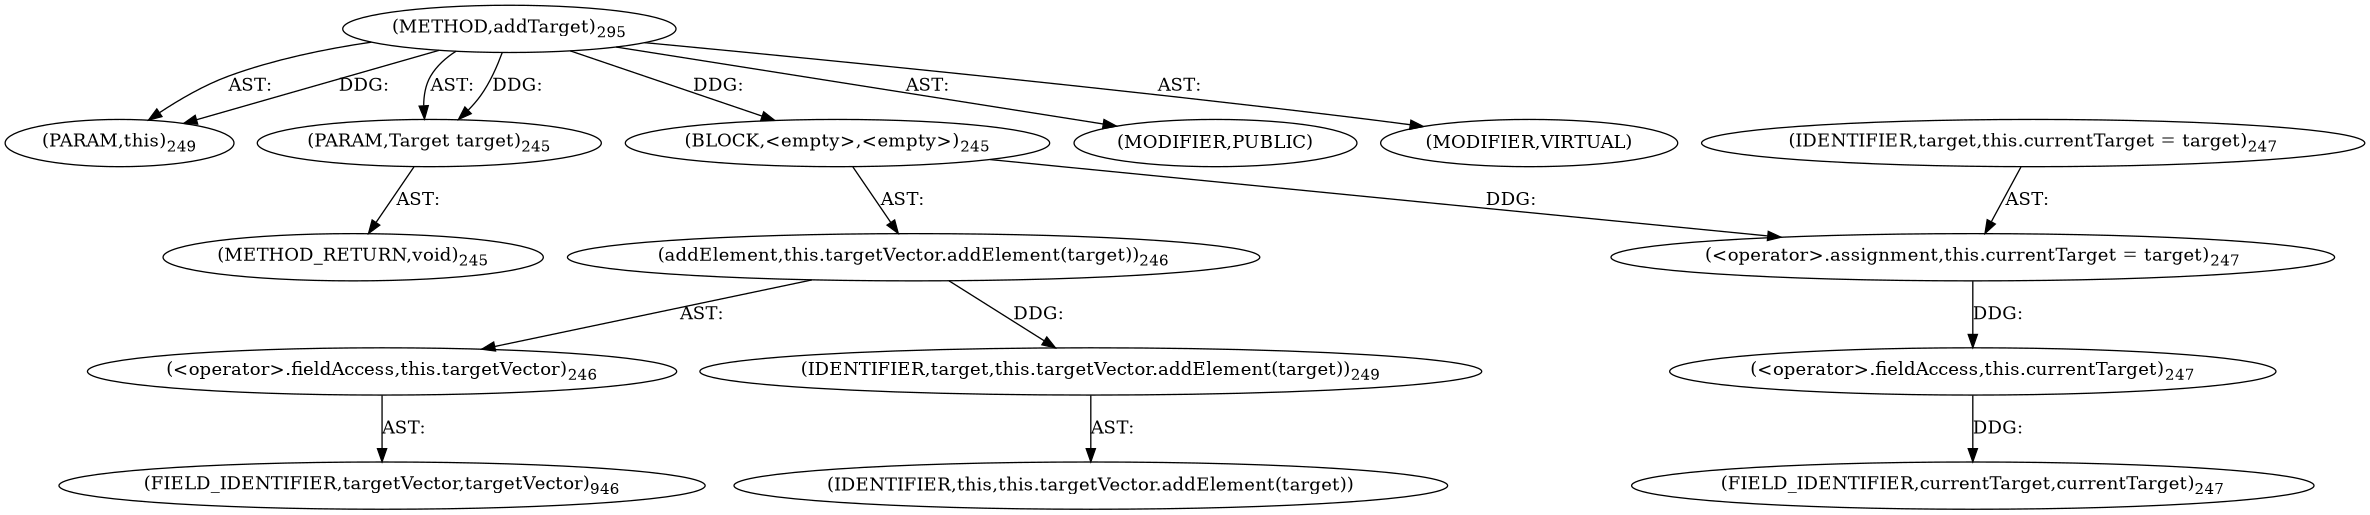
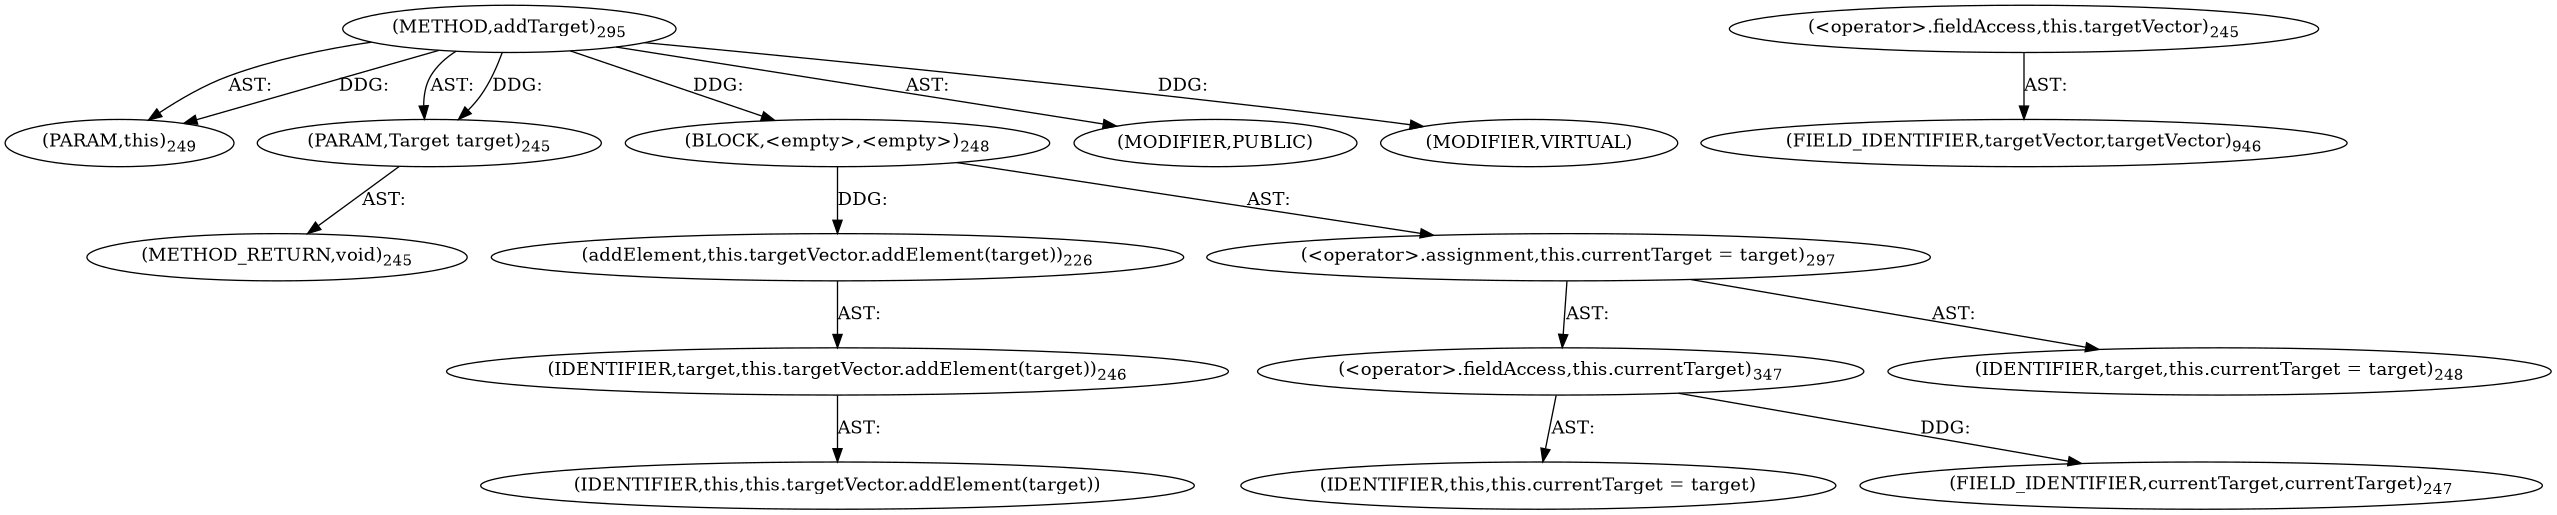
(1183, 86) -> (1186, 86)
(975, 141) -> (975, 141)
(2263, 141) -> (2449, 369)
(2006, 194) -> (1888, 313)
(906, 200) -> (866, 200)
(1514, 200) -> (1272, 200)
(1154, 255) -> (1078, 255)
(2225, 255) -> (1821, 255)
(653, 313) -> none
(1042, 314) -> (862, 314)
(2001, 314) -> (1591, 314)
(583, 369) -> (2225, 27)
(1366, 369) -> (1112, 369)
(2180, 369) -> (1768, 369)
none -> (1538, 486)
